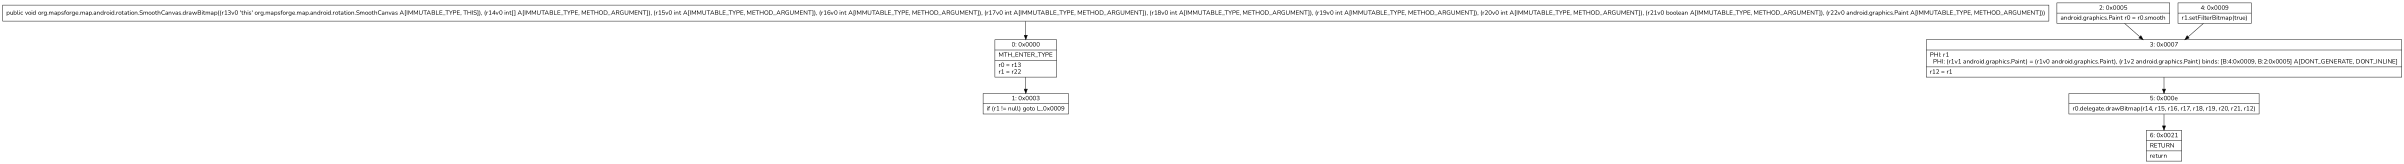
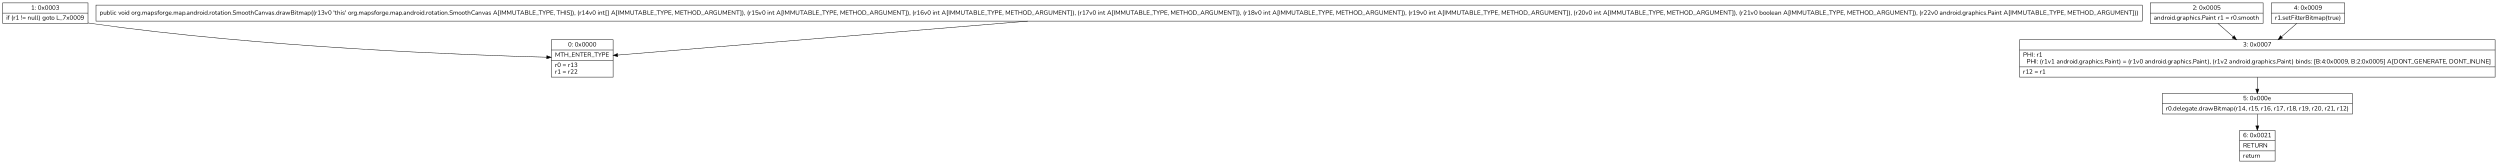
(2113, 18) -> (2207, 18)
(1026, 83) -> (317, 46)
(1026, 109) -> (45, 18)
